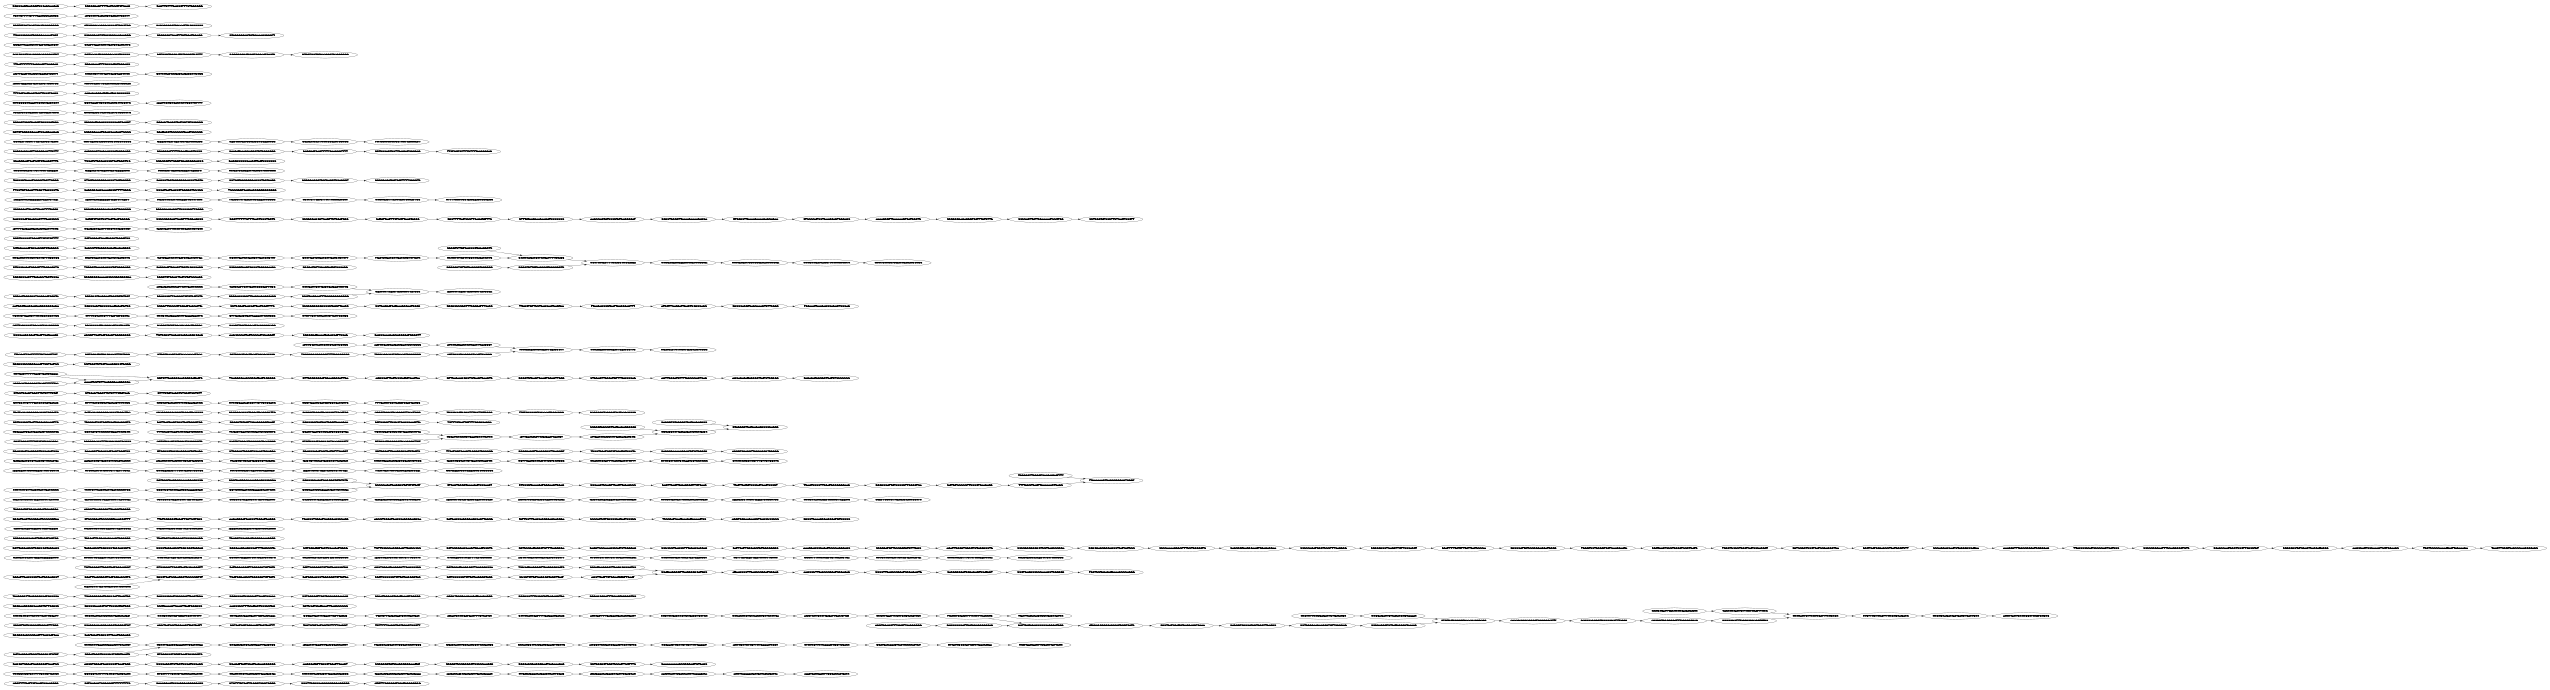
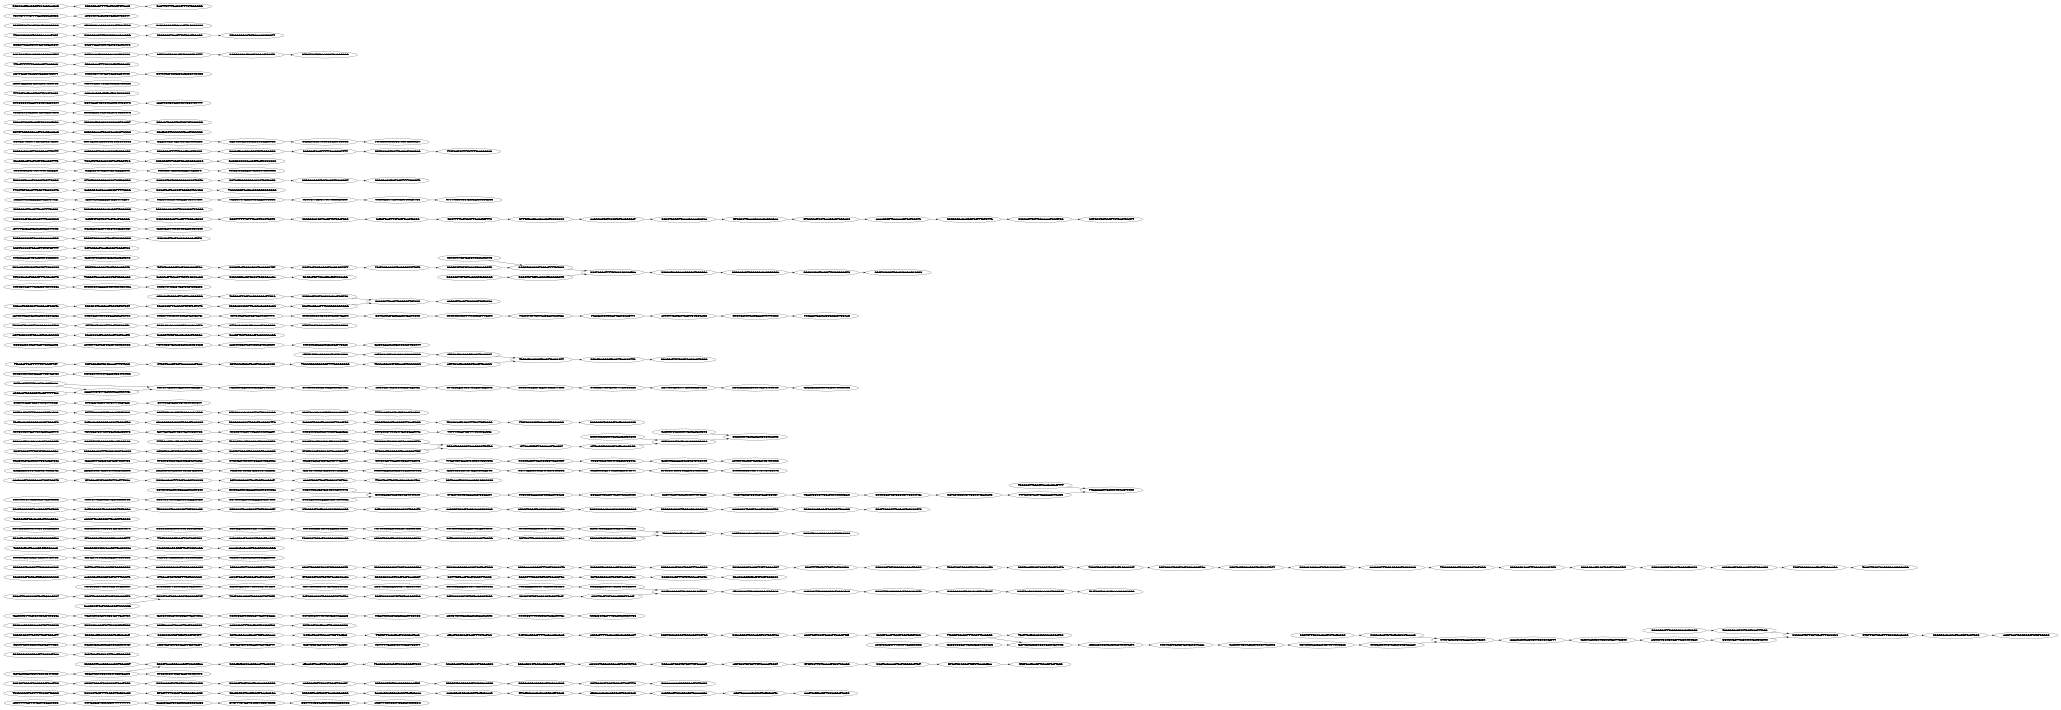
(648, 548) -> (648, 531)
(252, 558) -> none
